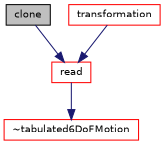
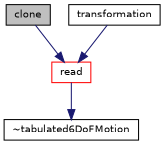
(114, 15) -> (114, 15)
(71, 130) -> (71, 130)
